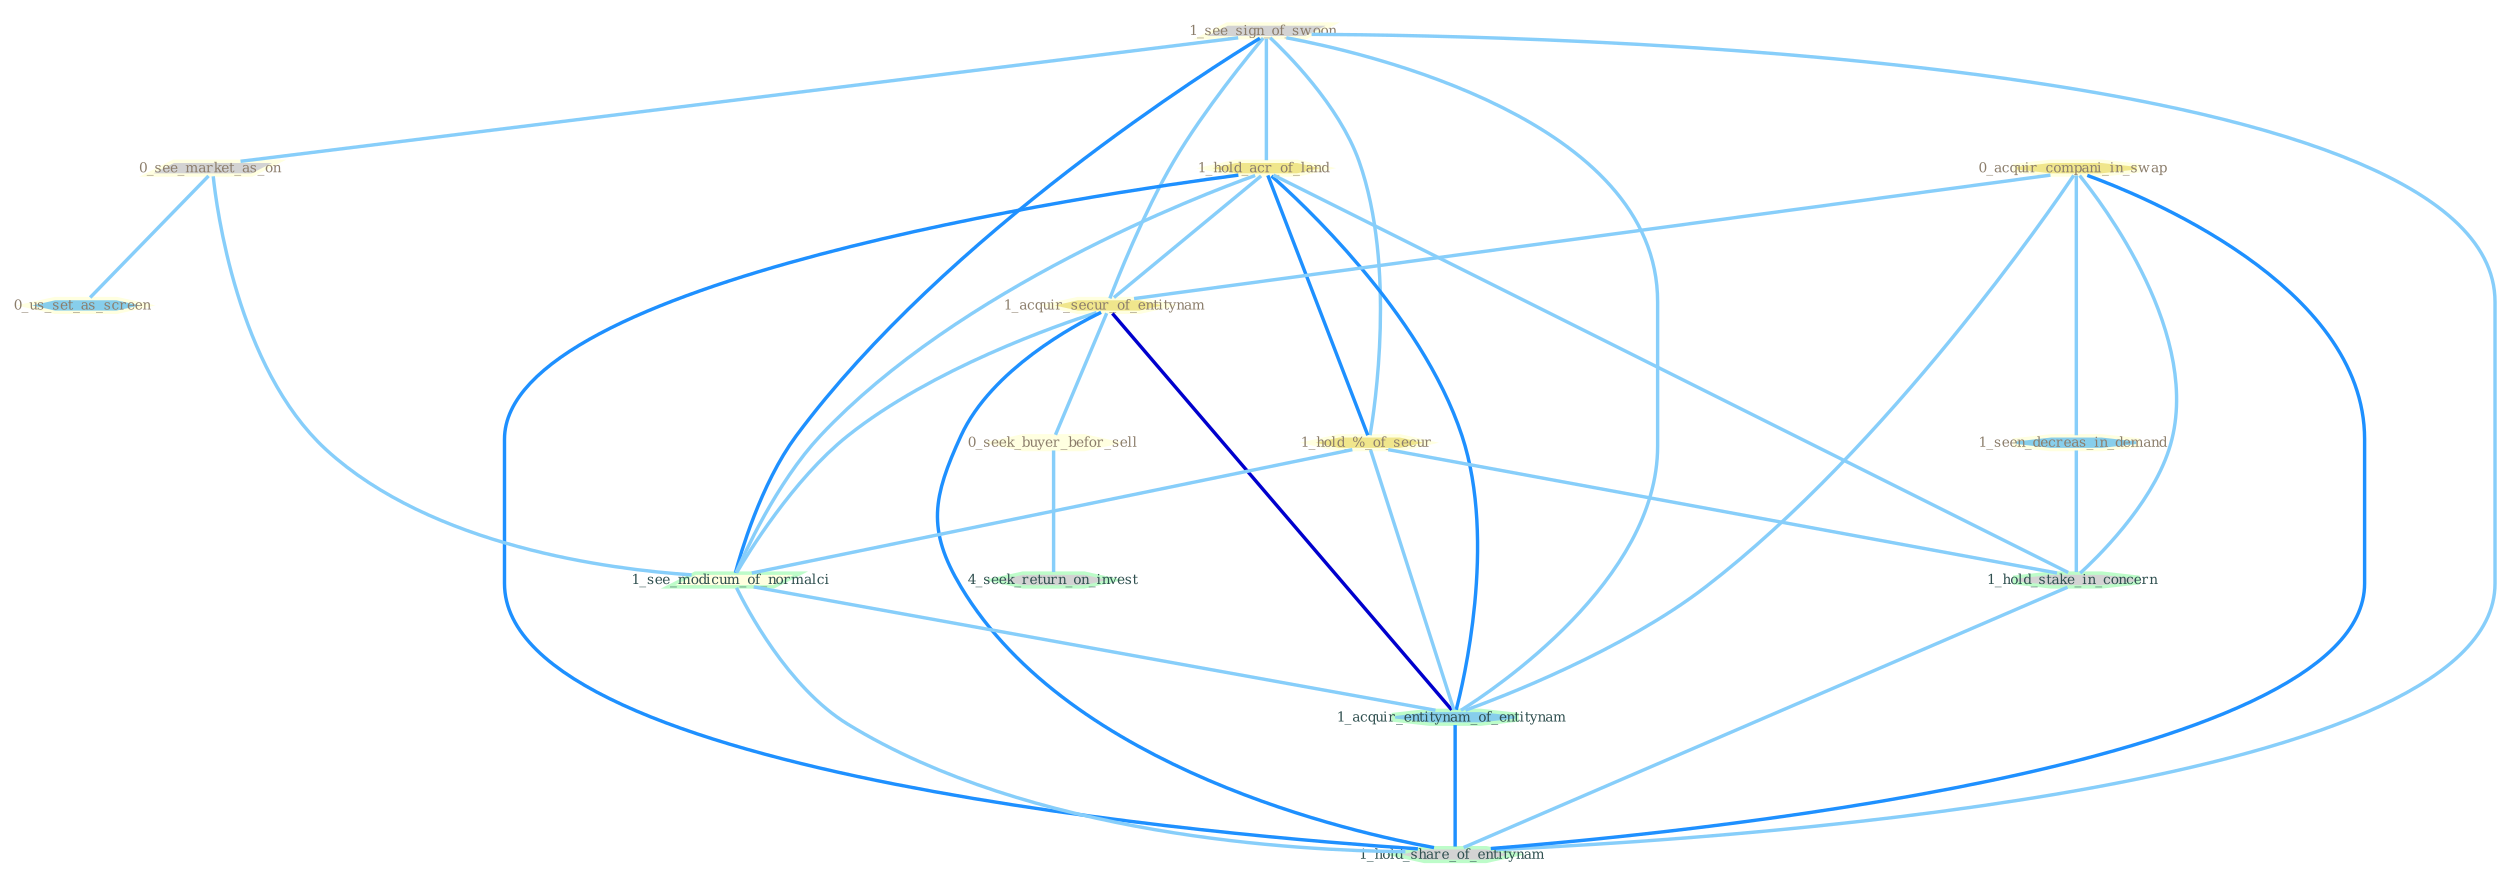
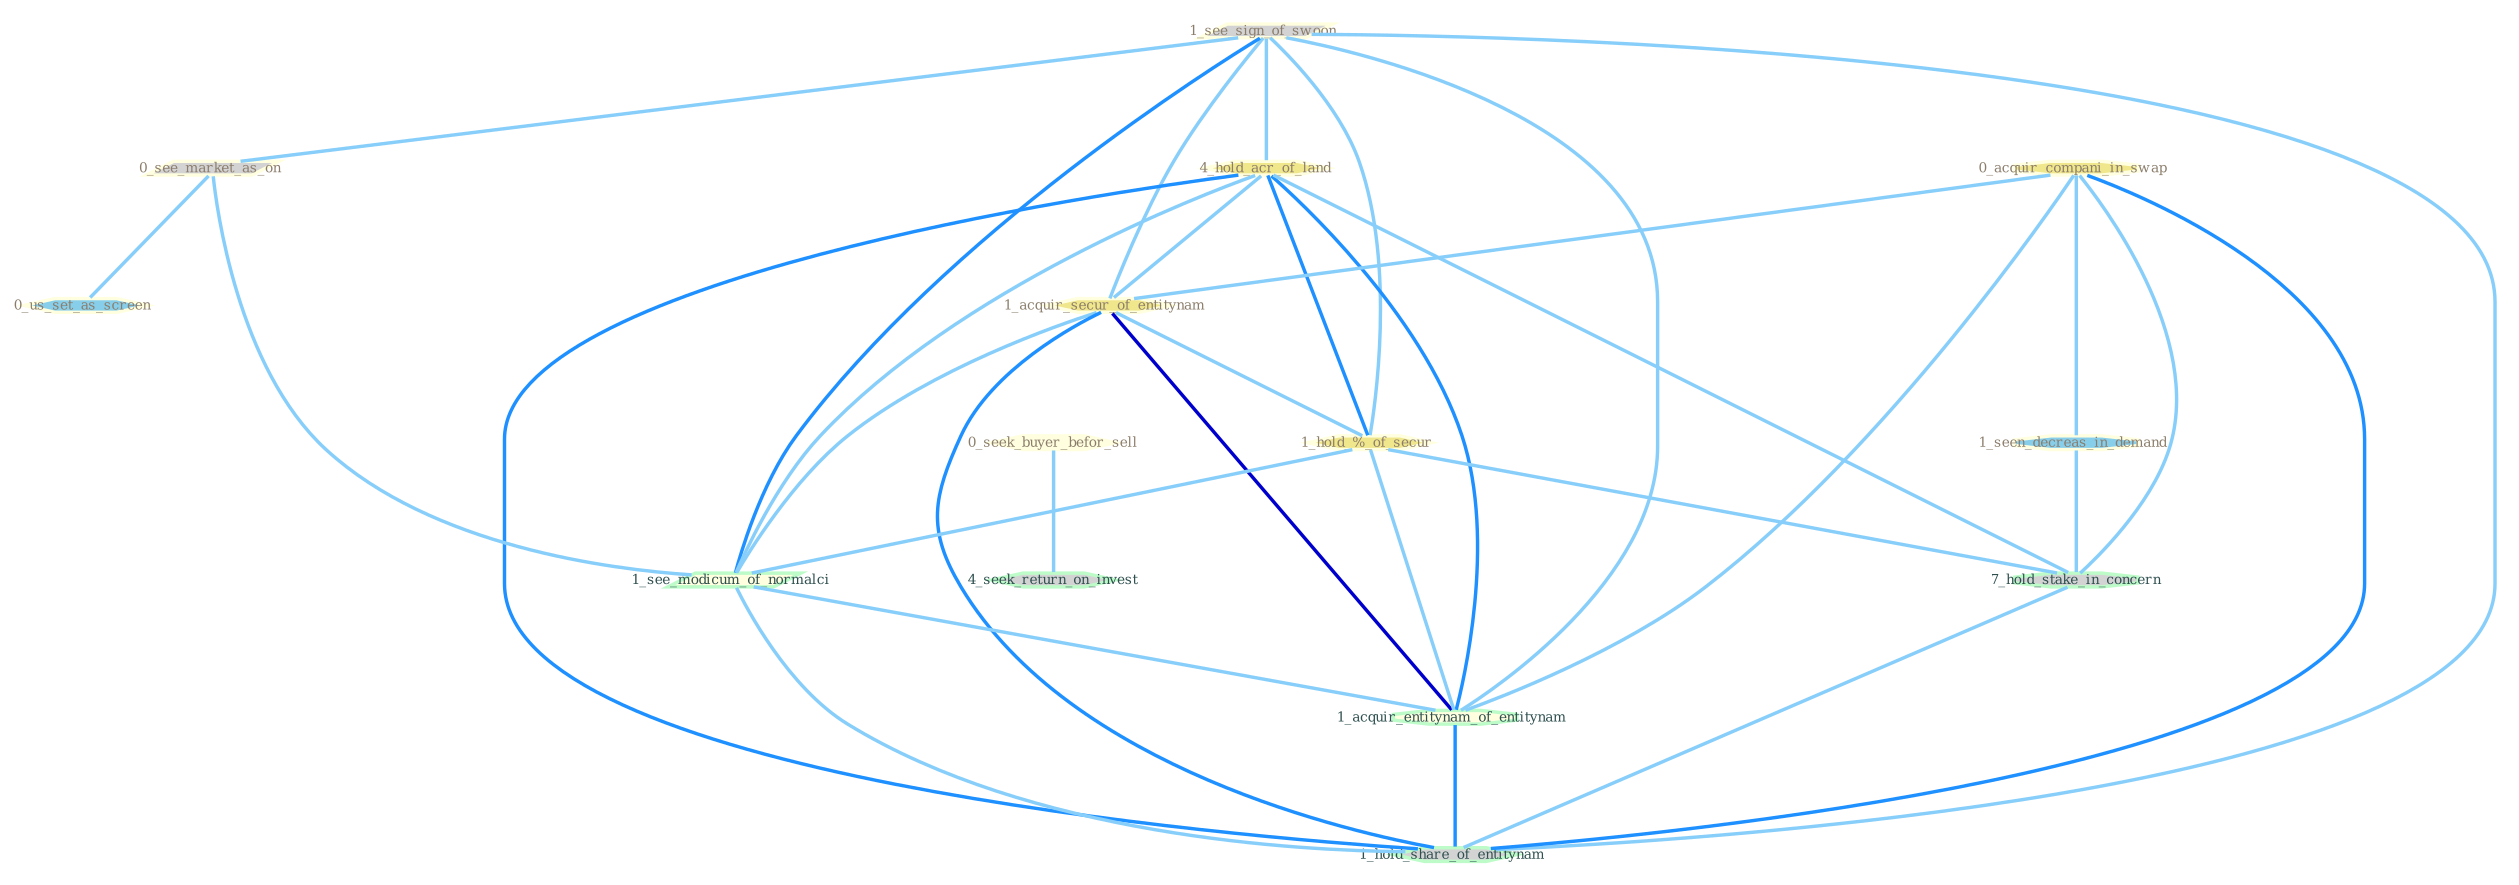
(1266, 168) -> (1266, 168)
(1081, 374) -> (1239, 374)
(2076, 580) -> (2076, 580)
(1455, 717) -> (1455, 717)
